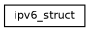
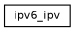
(45, 16) -> (37, 16)
